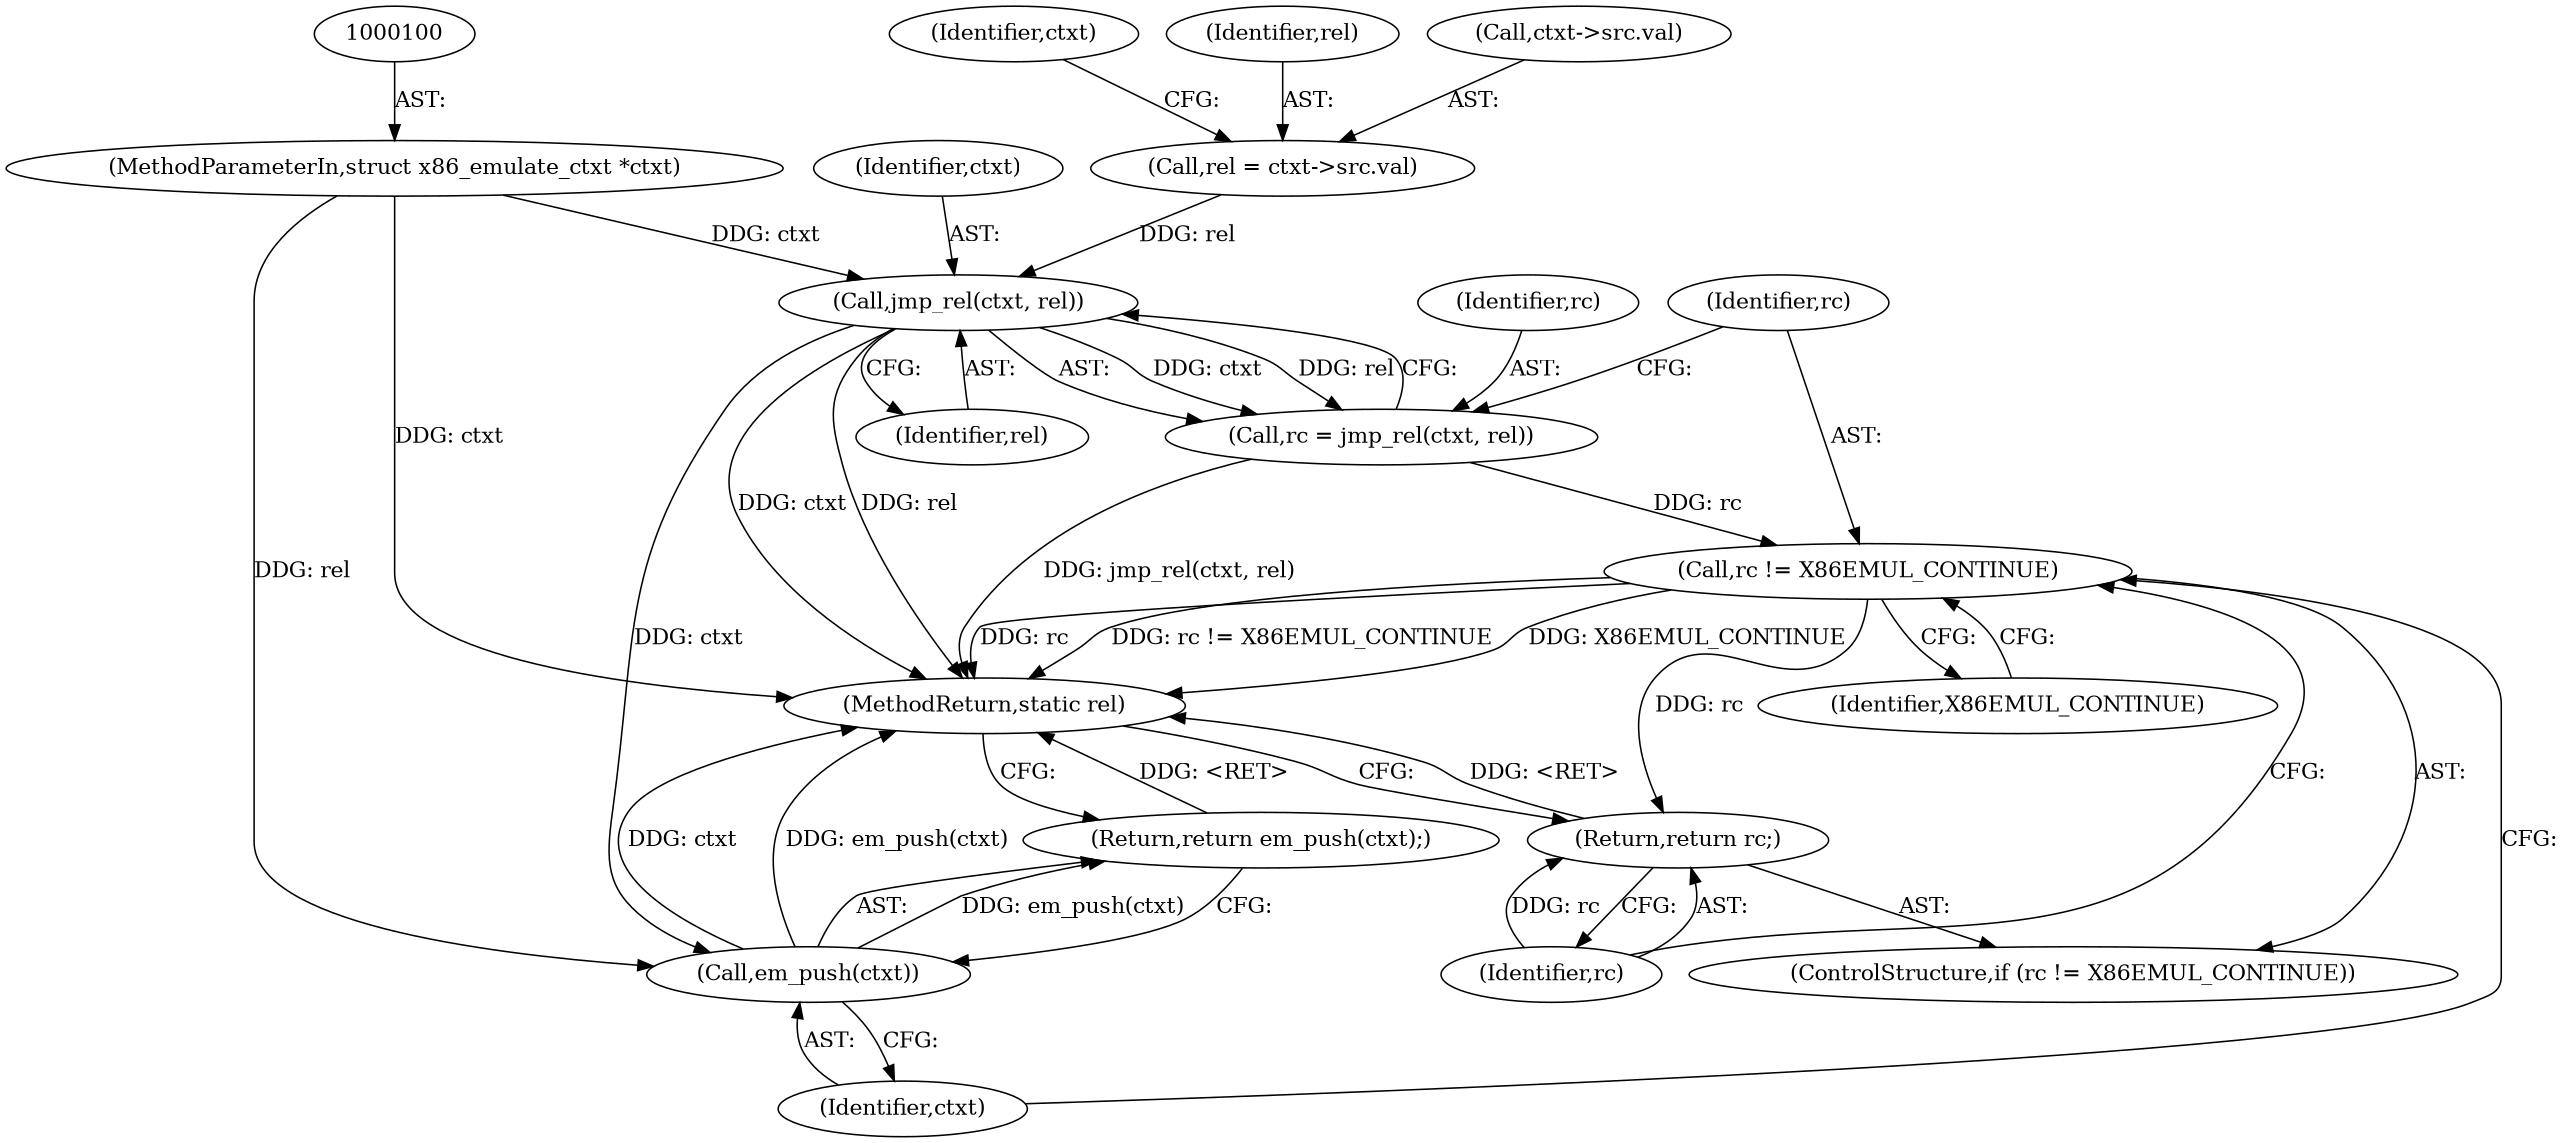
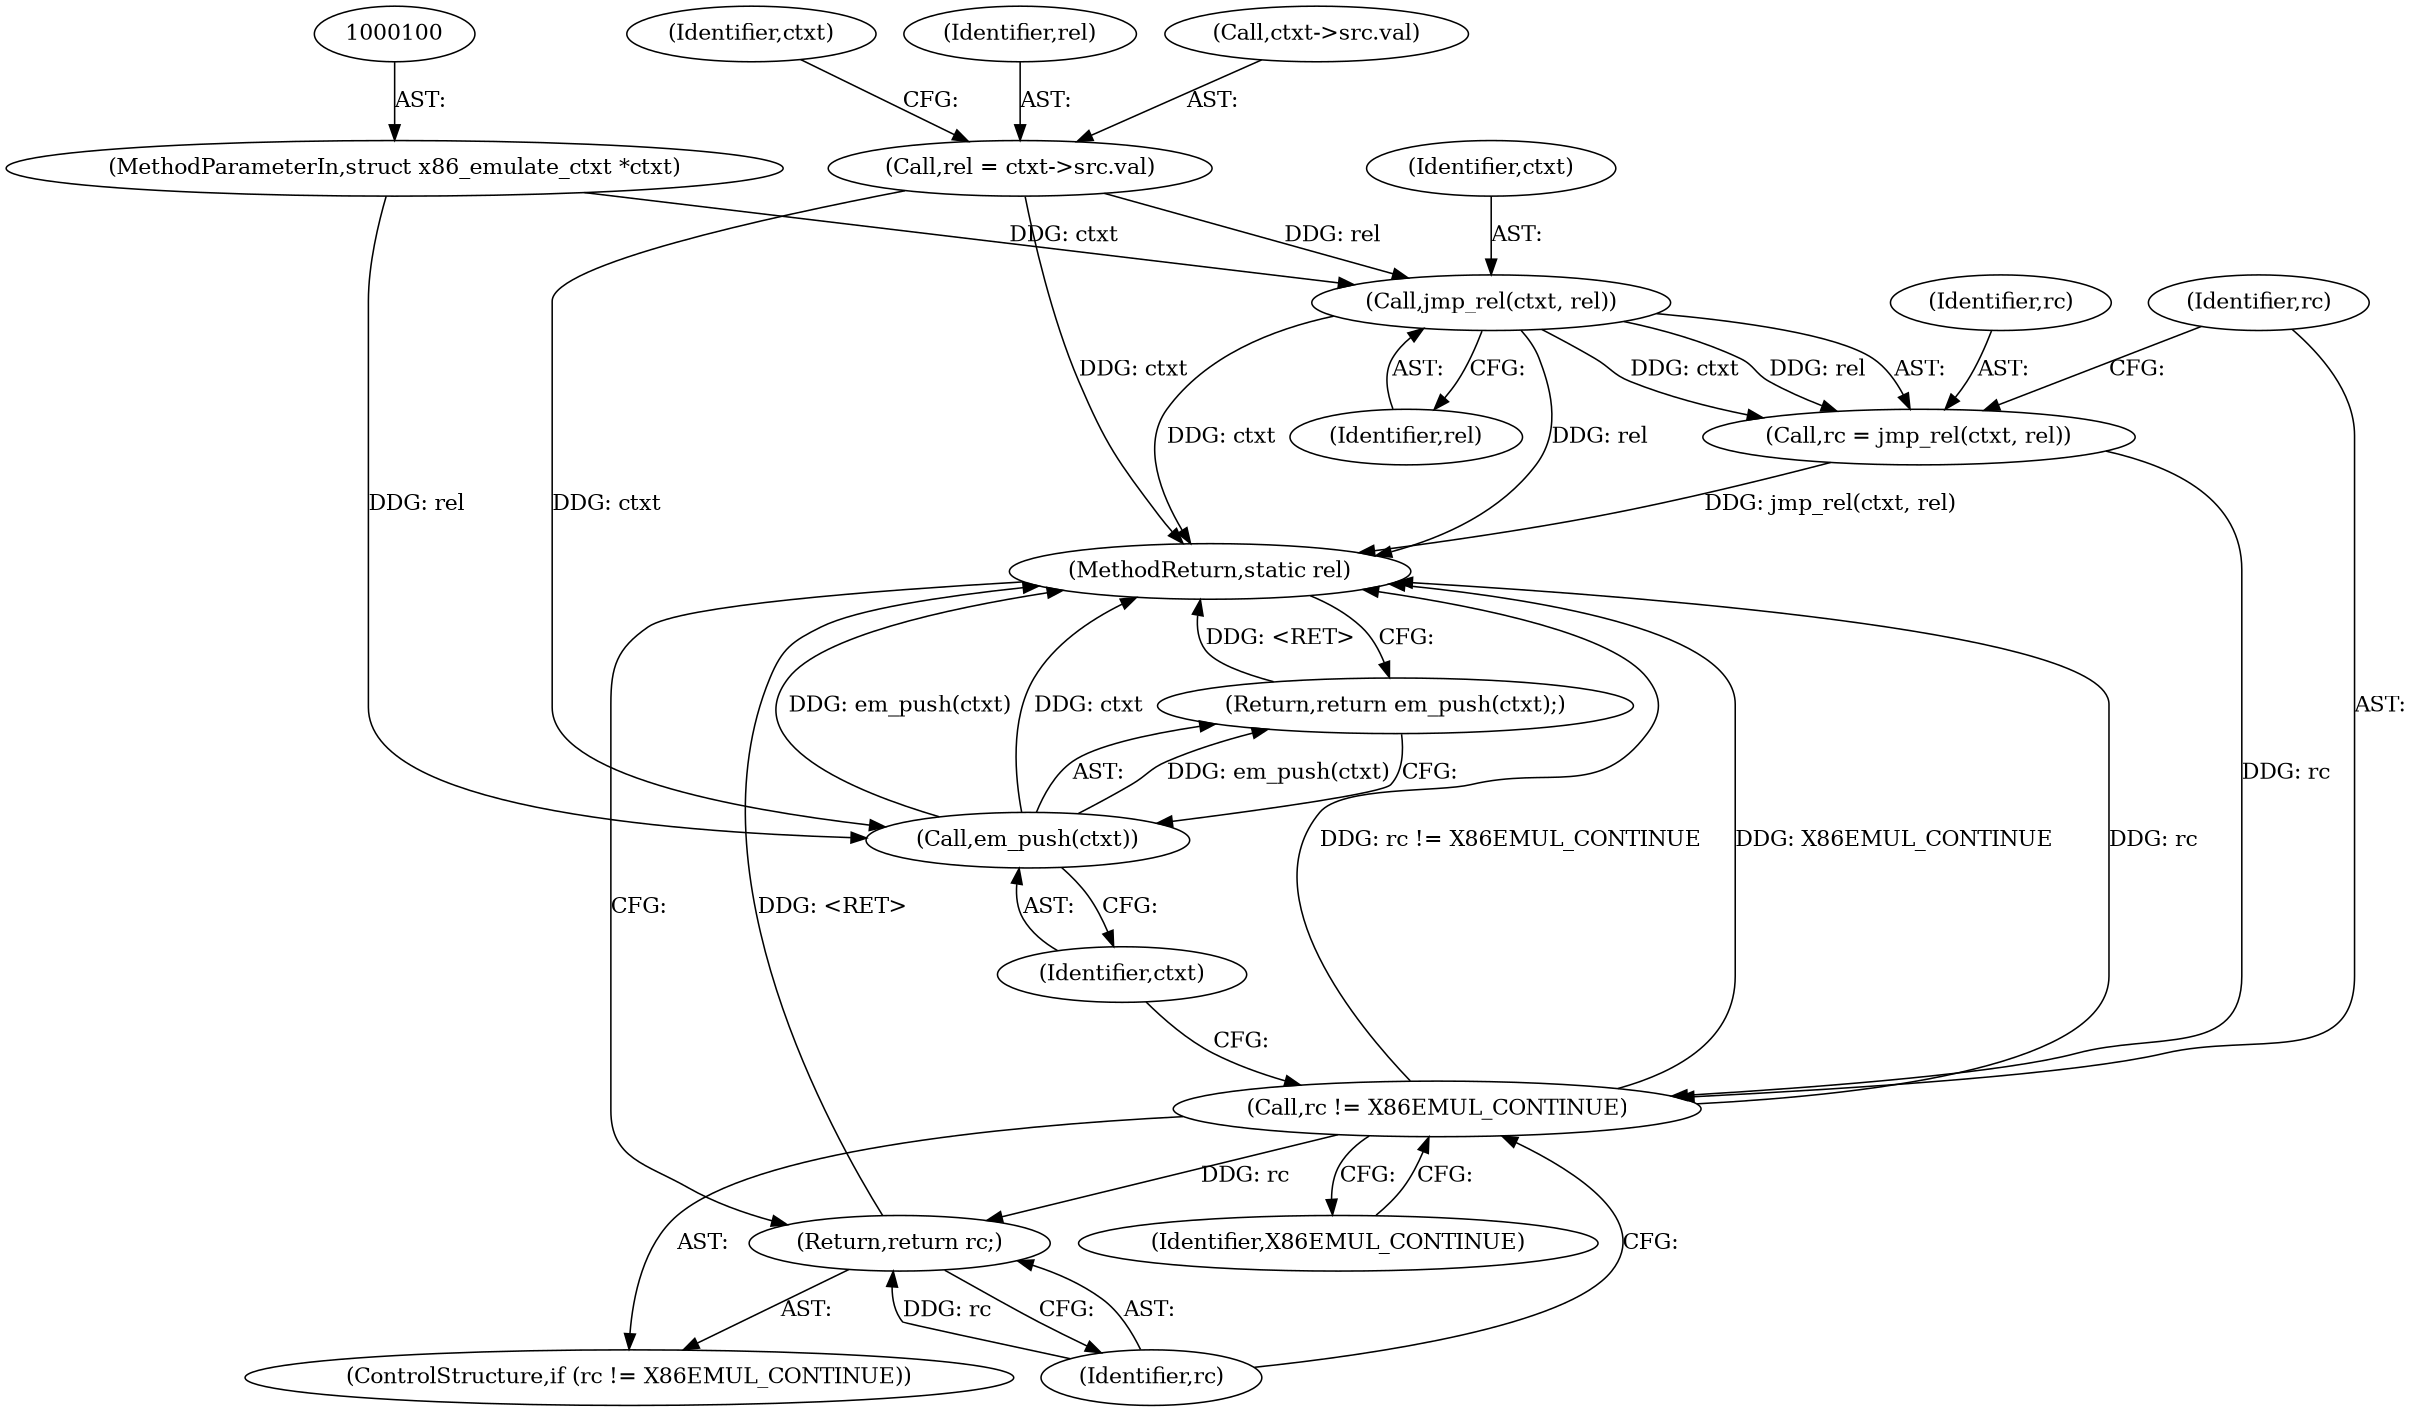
(1295, 332) -> none
(402, 594) -> (1076, 375)
(637, 612) -> (552, 494)
